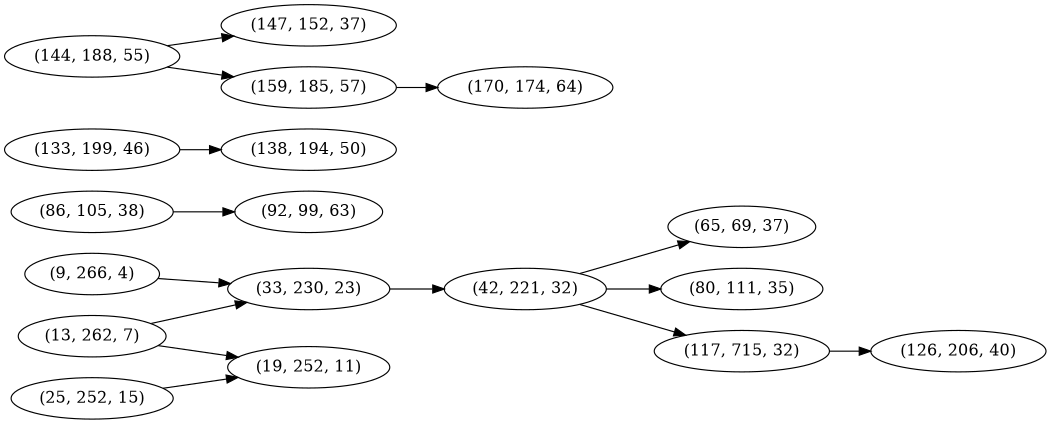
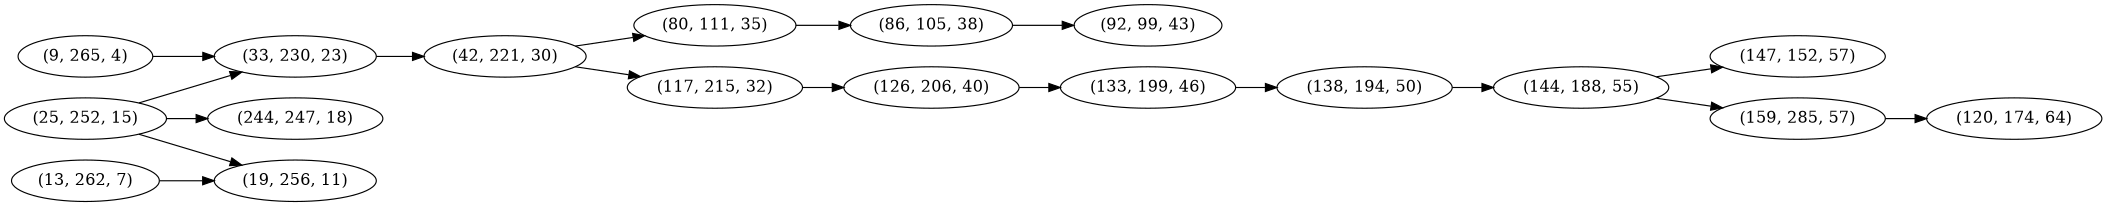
(309, 25) -> (1798, 56)
none -> (817, 25)
(309, 88) -> (1798, 119)
(525, 88) -> (2014, 119)
none -> (1034, 88)
none -> (1467, 88)
none -> (295, 119)
(309, 212) -> (1148, 25)
(742, 227) -> none
(92, 274) -> (85, 56)
(525, 289) -> (505, 56)
(193, 314) -> (185, 89)
(742, 351) -> (715, 88)
(309, 367) -> (295, 181)
